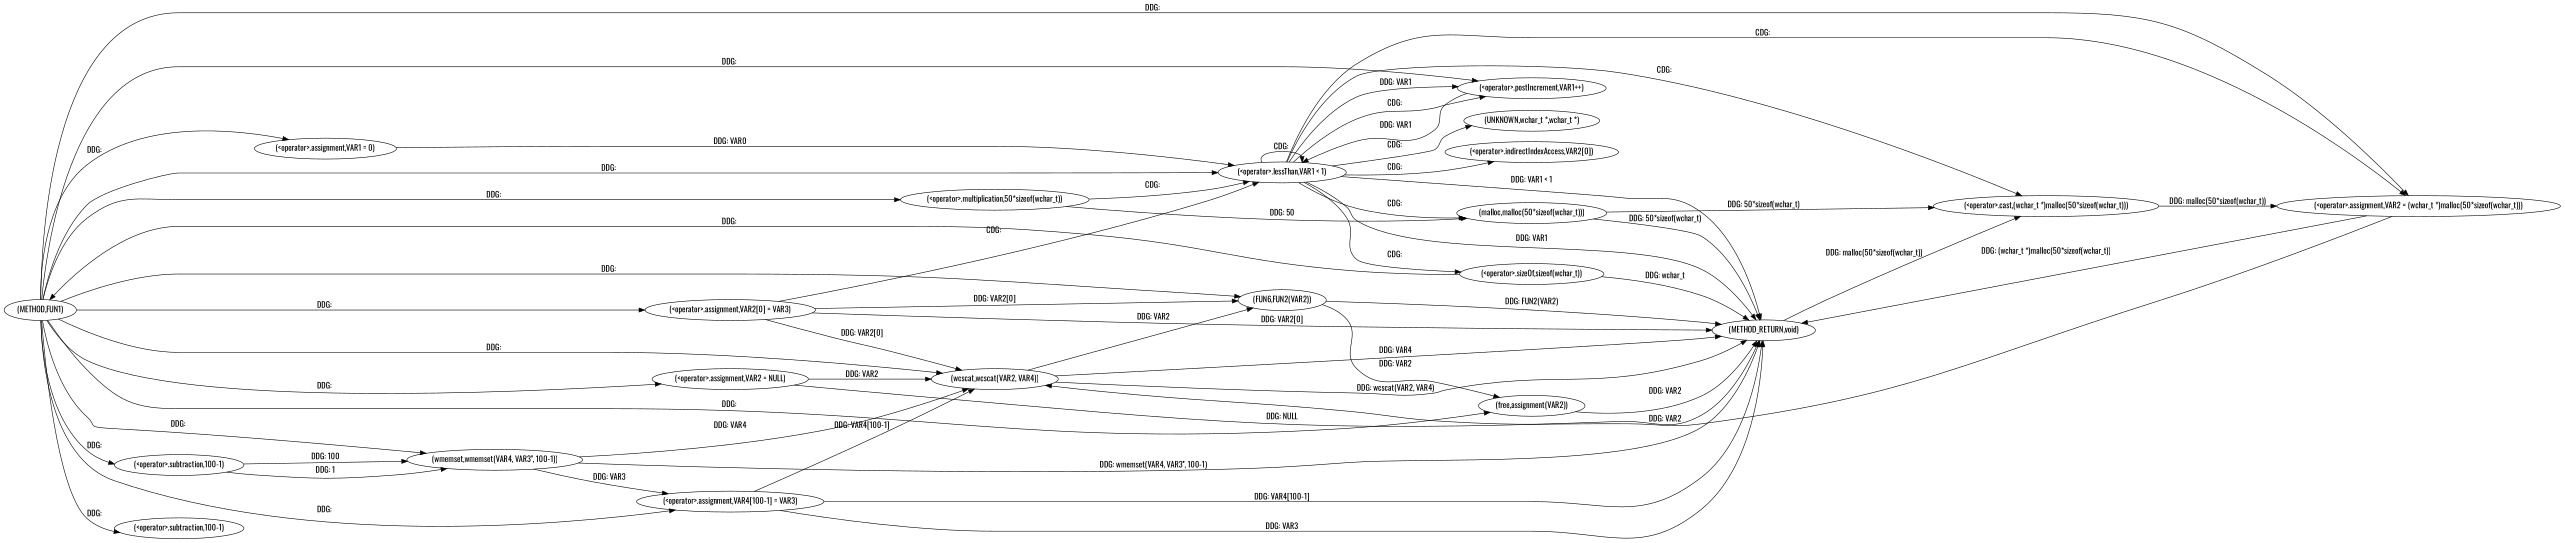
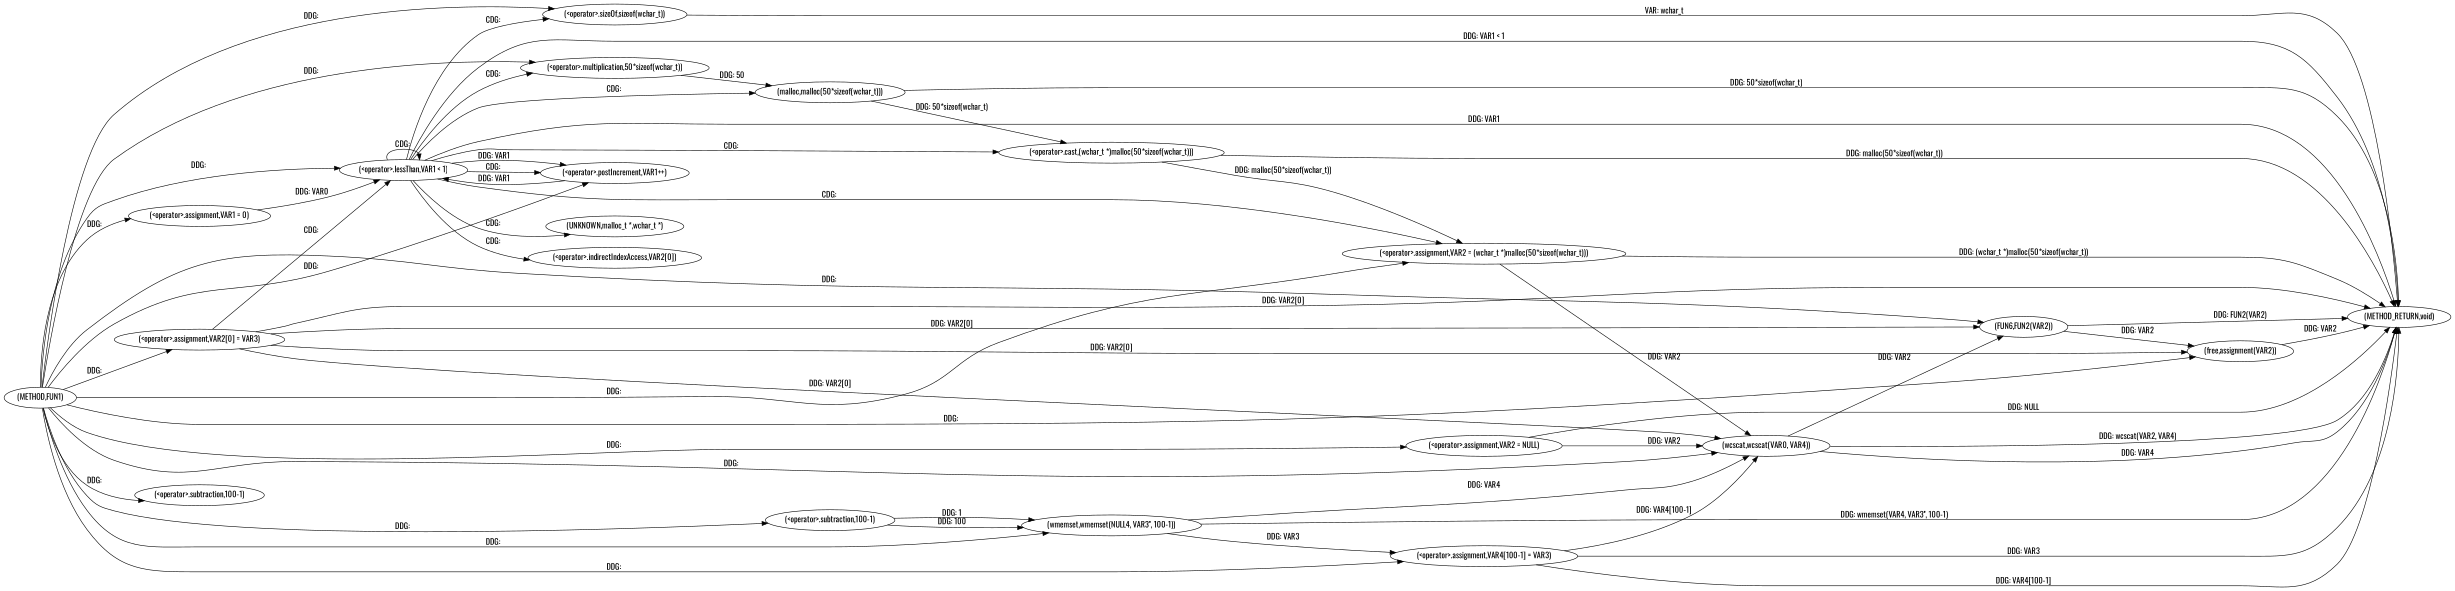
(1532, 121) -> (615, 226)
(1167, 194) -> (459, 104)
(748, 226) -> (186, 68)
(1898, 268) -> (1840, 158)
(1665, 276) -> (1664, 11)
none -> (1226, 353)
(995, 379) -> (1766, 446)
(495, 460) -> (1111, 525)
